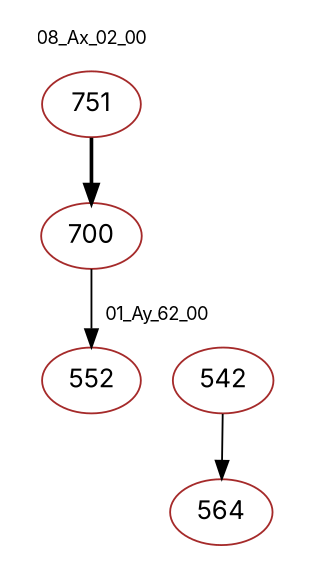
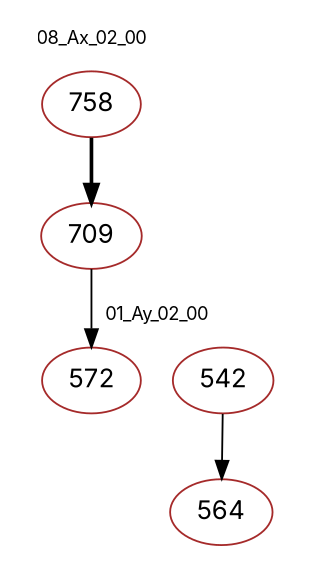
(91, 104) -> (91, 104)
(91, 236) -> (91, 236)
(157, 316) -> (157, 316)
(91, 380) -> (91, 380)
